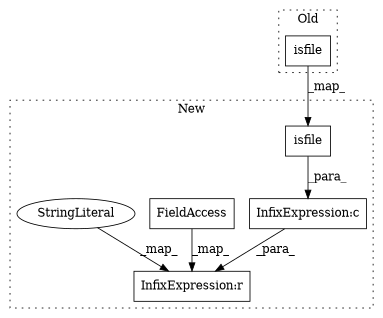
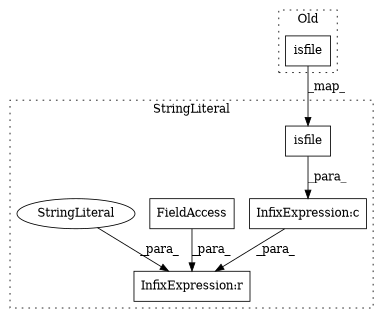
(192, 110) -> (192, 110)
(159, 250) -> (159, 250)
(211, 250) -> (211, 250)
